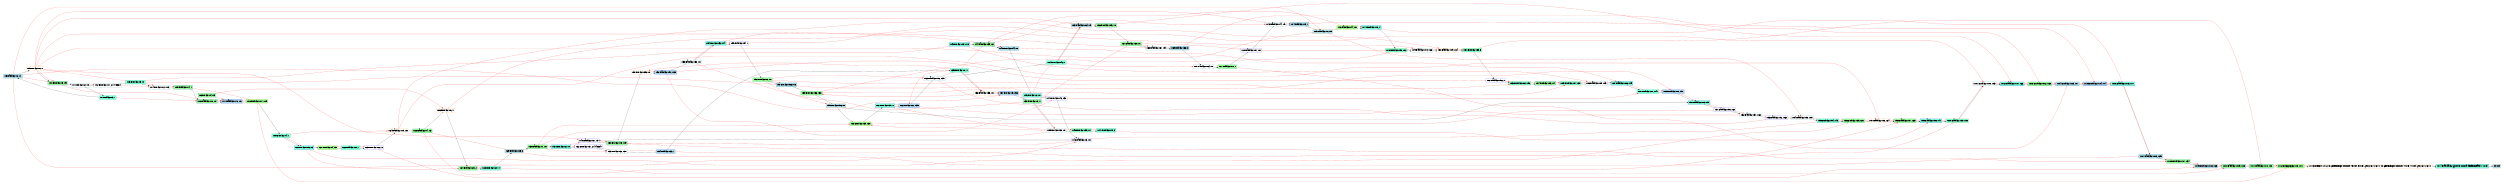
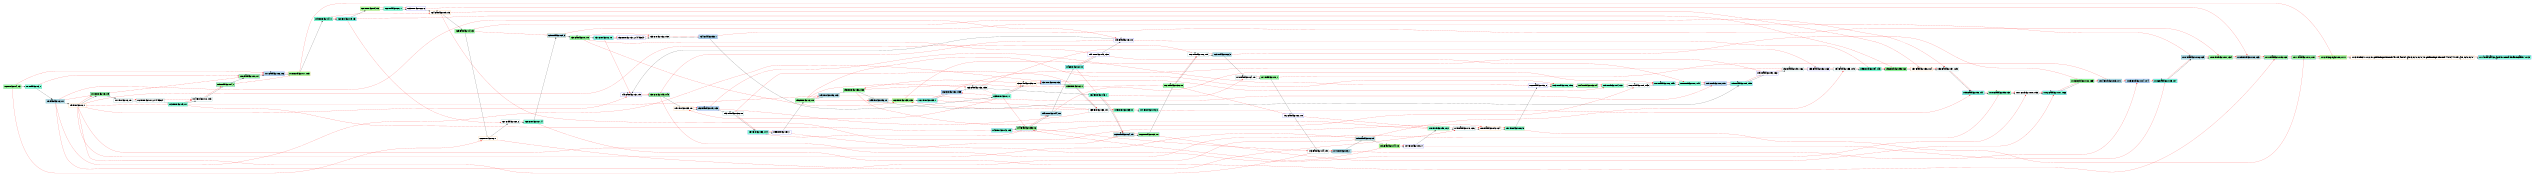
(1371, 27) -> (1414, 146)
(94, 91) -> (22, 87)
(1905, 121) -> (1948, 69)
(2497, 166) -> none
(468, 168) -> (510, 122)
